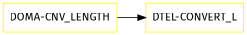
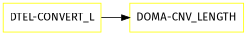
(128, 18) -> (111, 18)
